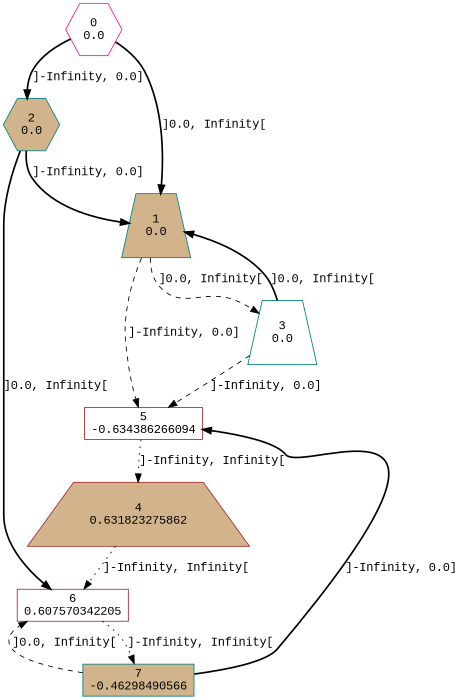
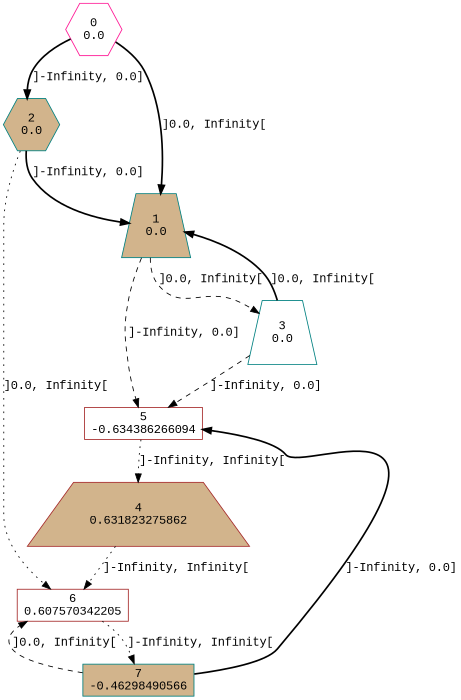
(4, 373) -> (4, 373)
